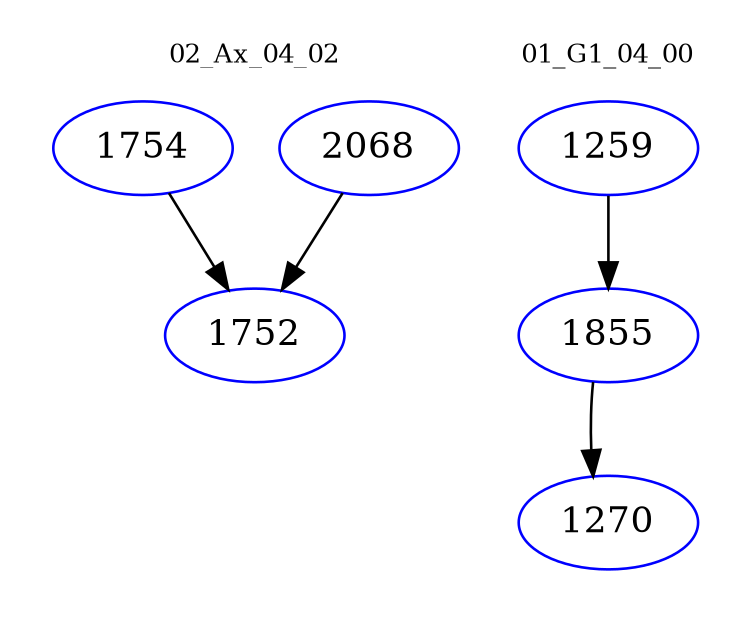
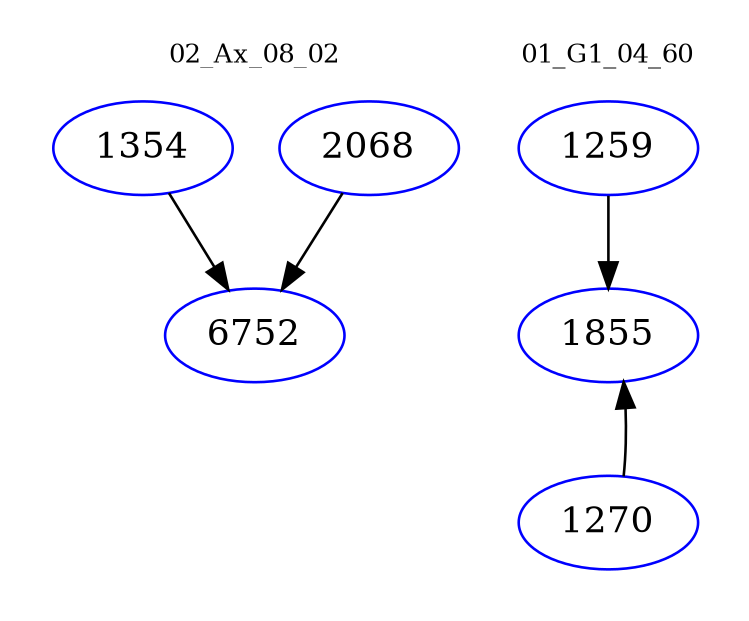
(255, 56) -> (255, 56)
(608, 56) -> (608, 56)
(143, 148) -> (143, 148)
(255, 335) -> (255, 335)
(591, 416) -> (626, 443)
